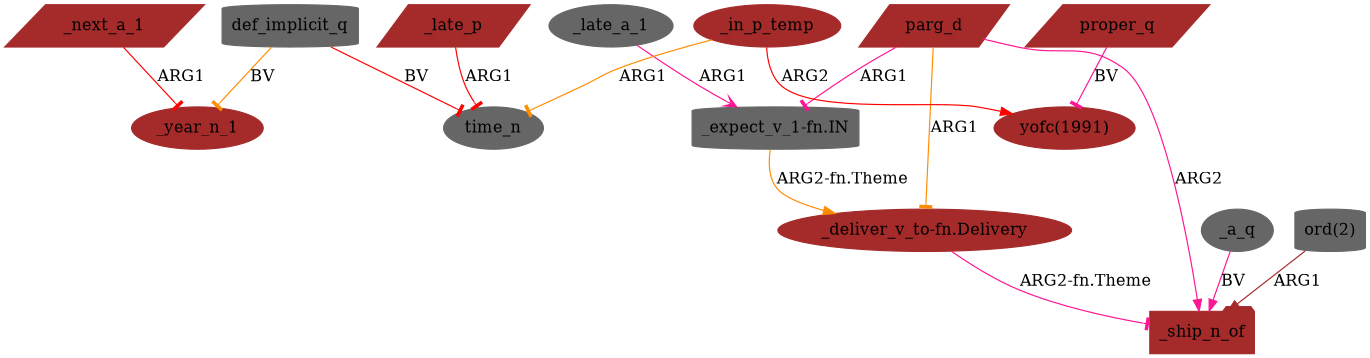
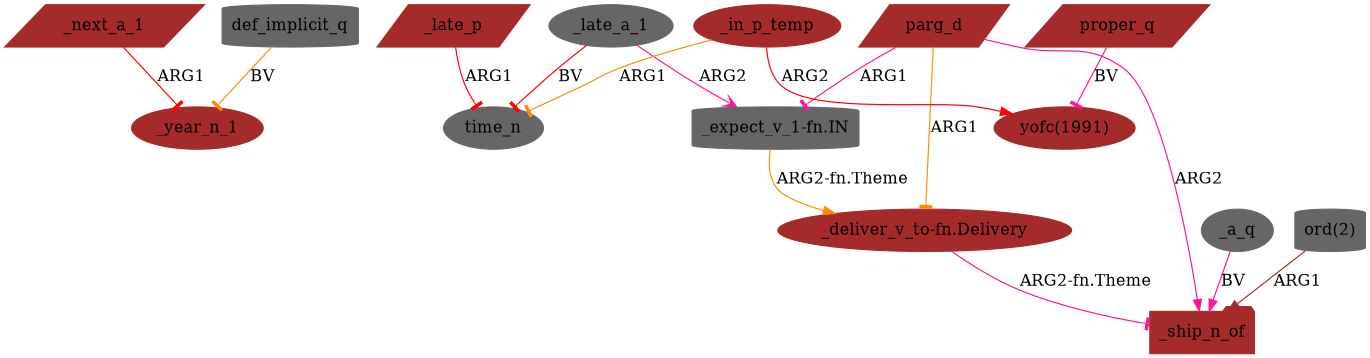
(723, 77) -> (723, 77)
(394, 78) -> (551, 74)
